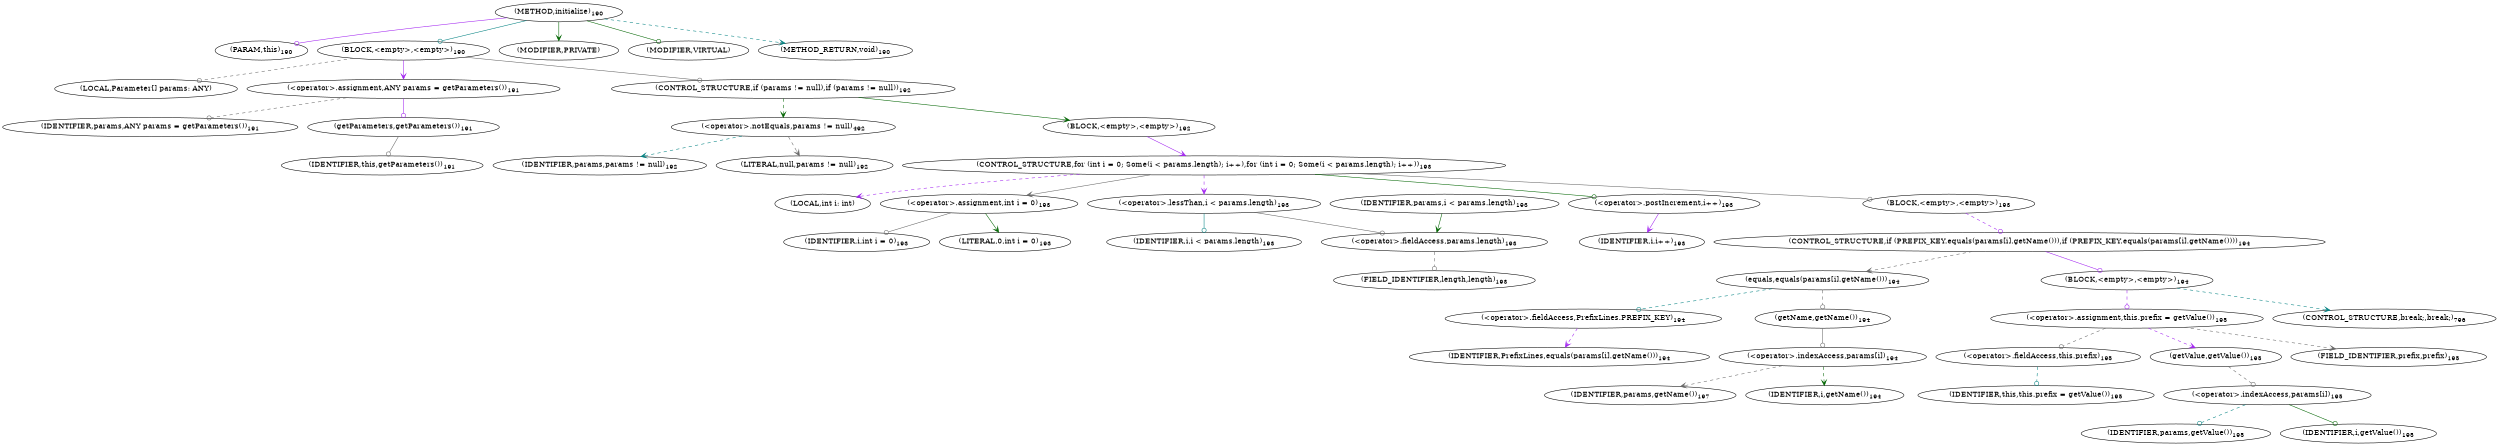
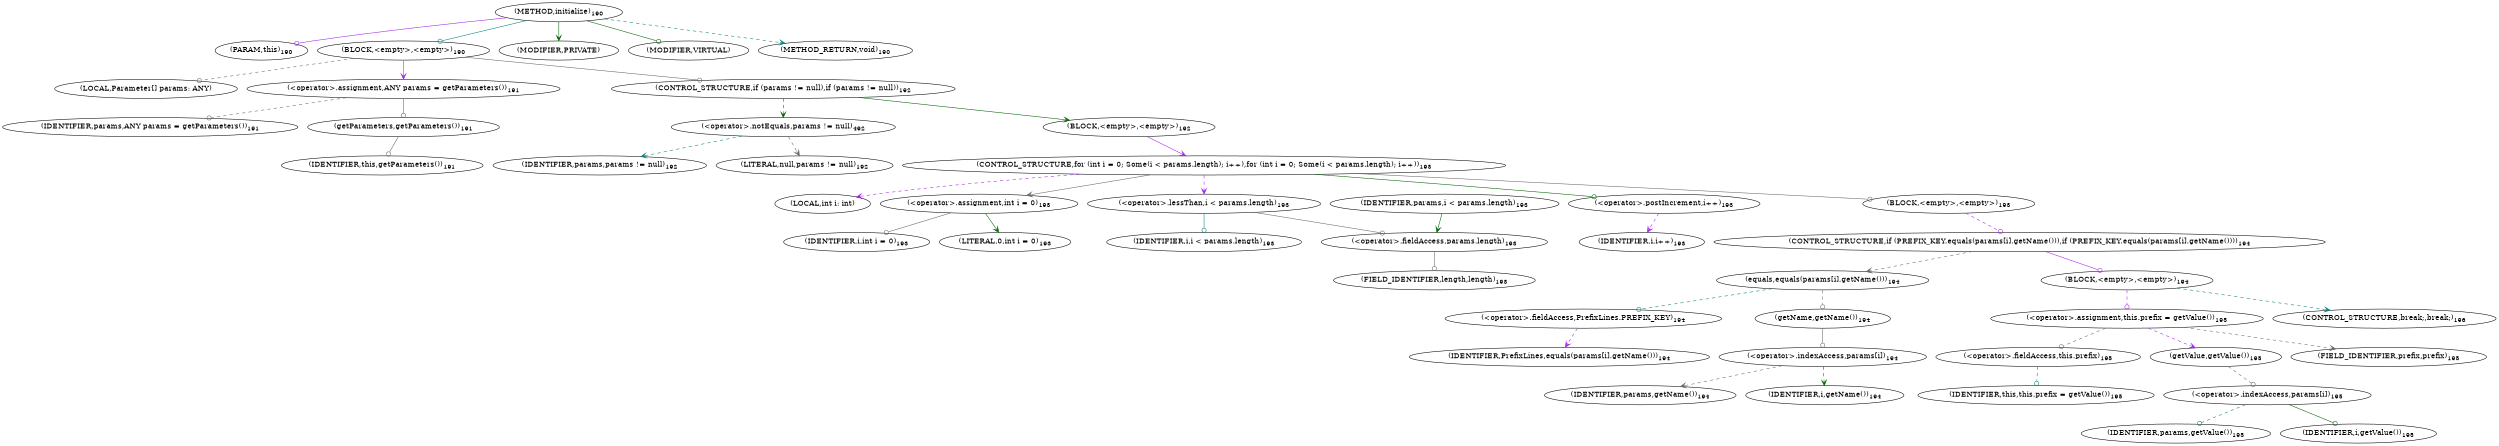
(1654, 221) -> (1654, 221)
(1434, 259) -> (1434, 259)
(2460, 318) -> (2460, 318)
(1704, 394) -> (1704, 394)
